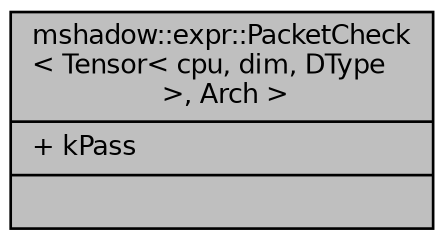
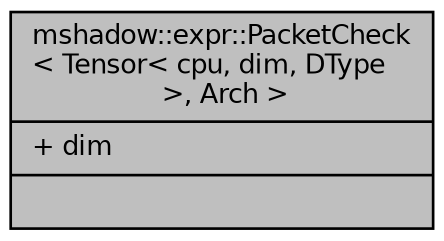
(86, 147) -> (74, 147)
